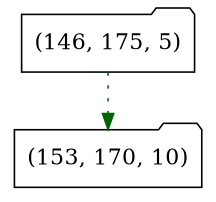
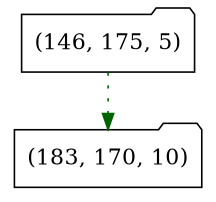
(108, 159) -> (108, 159)
